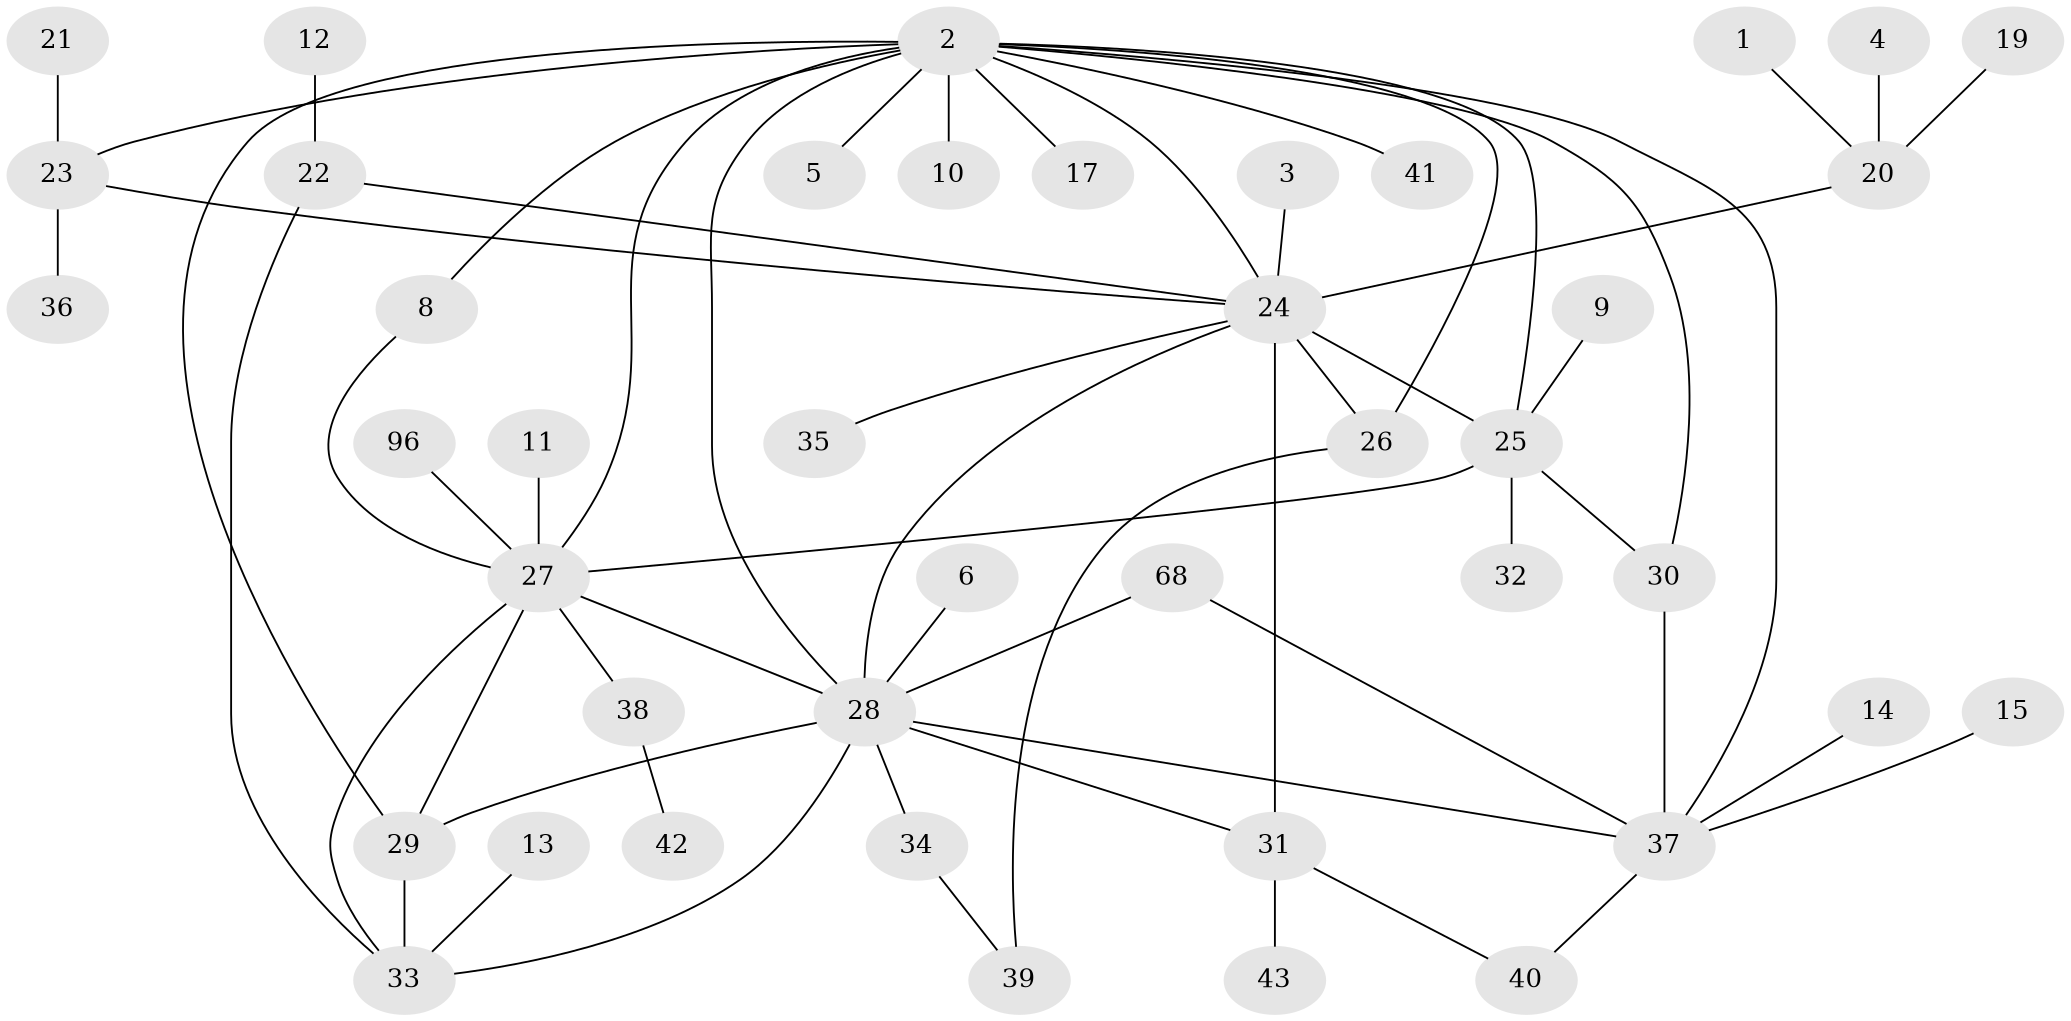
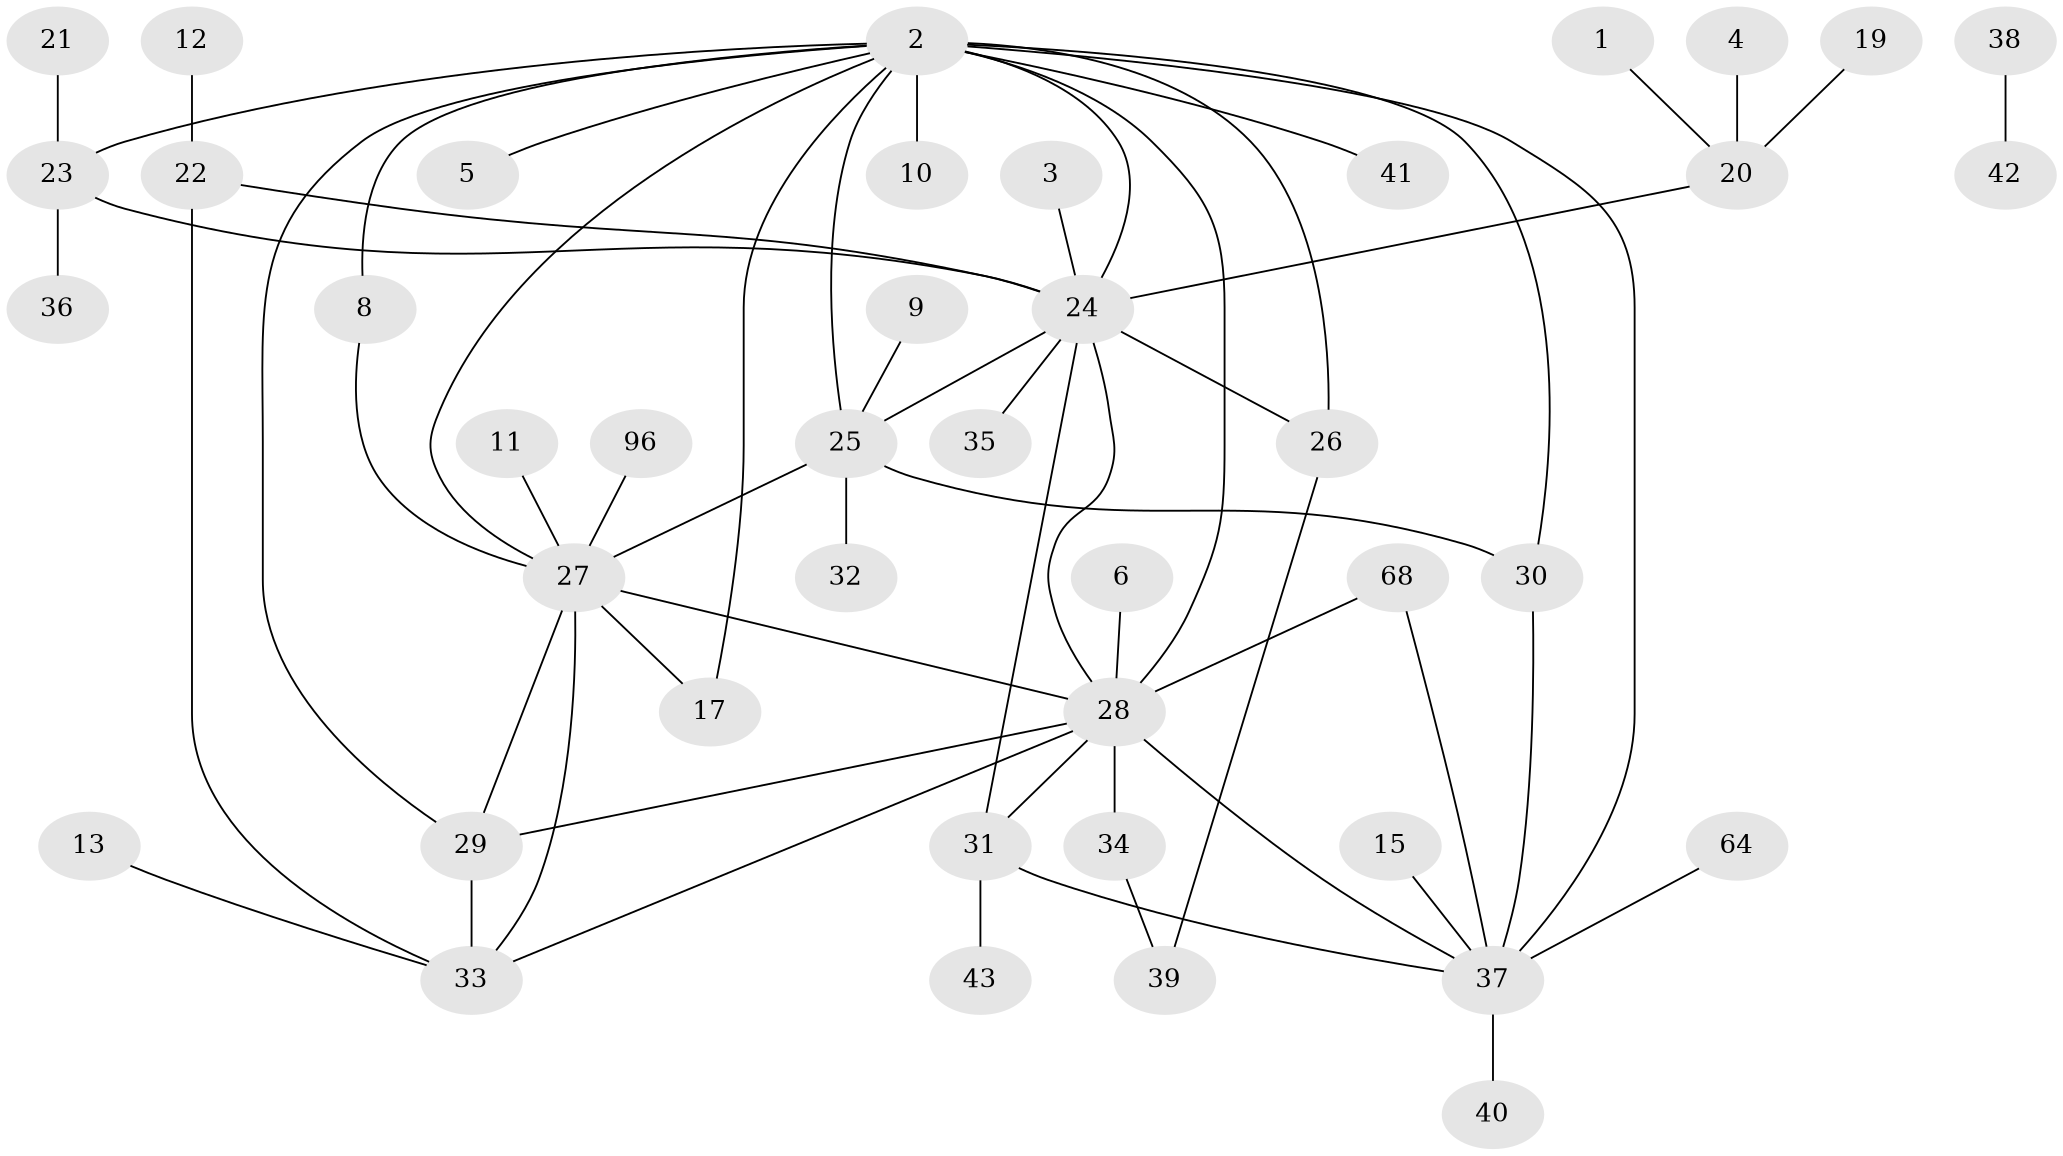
(586, 645) -> (642, 645)
(1879, 712) -> (1737, 846)
(1401, 913) -> (1229, 930)
